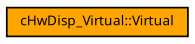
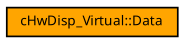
(97, 22) -> (92, 22)
